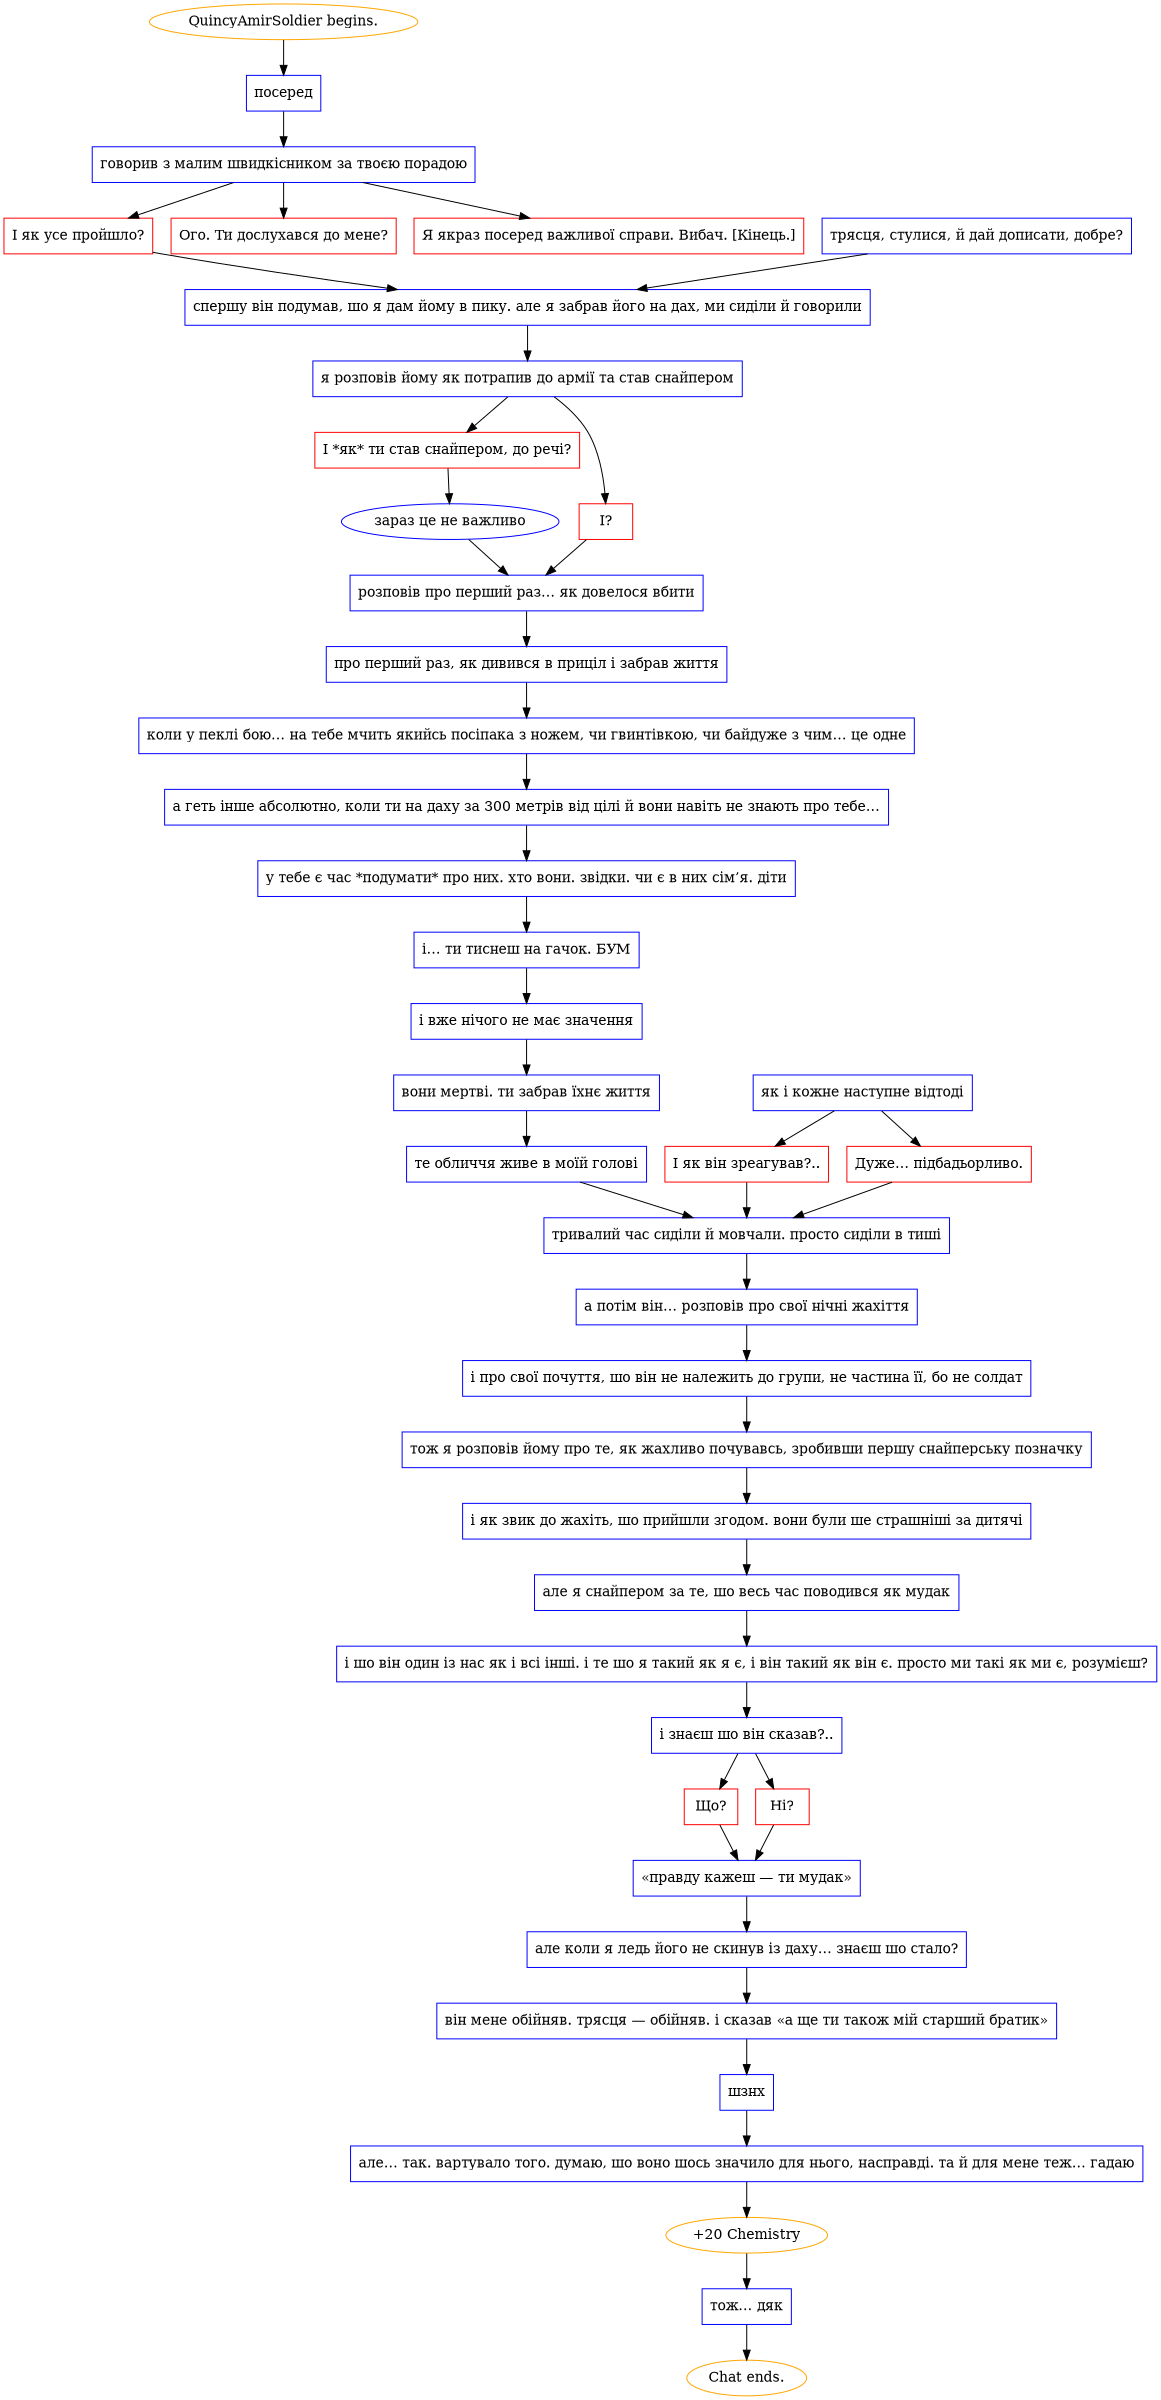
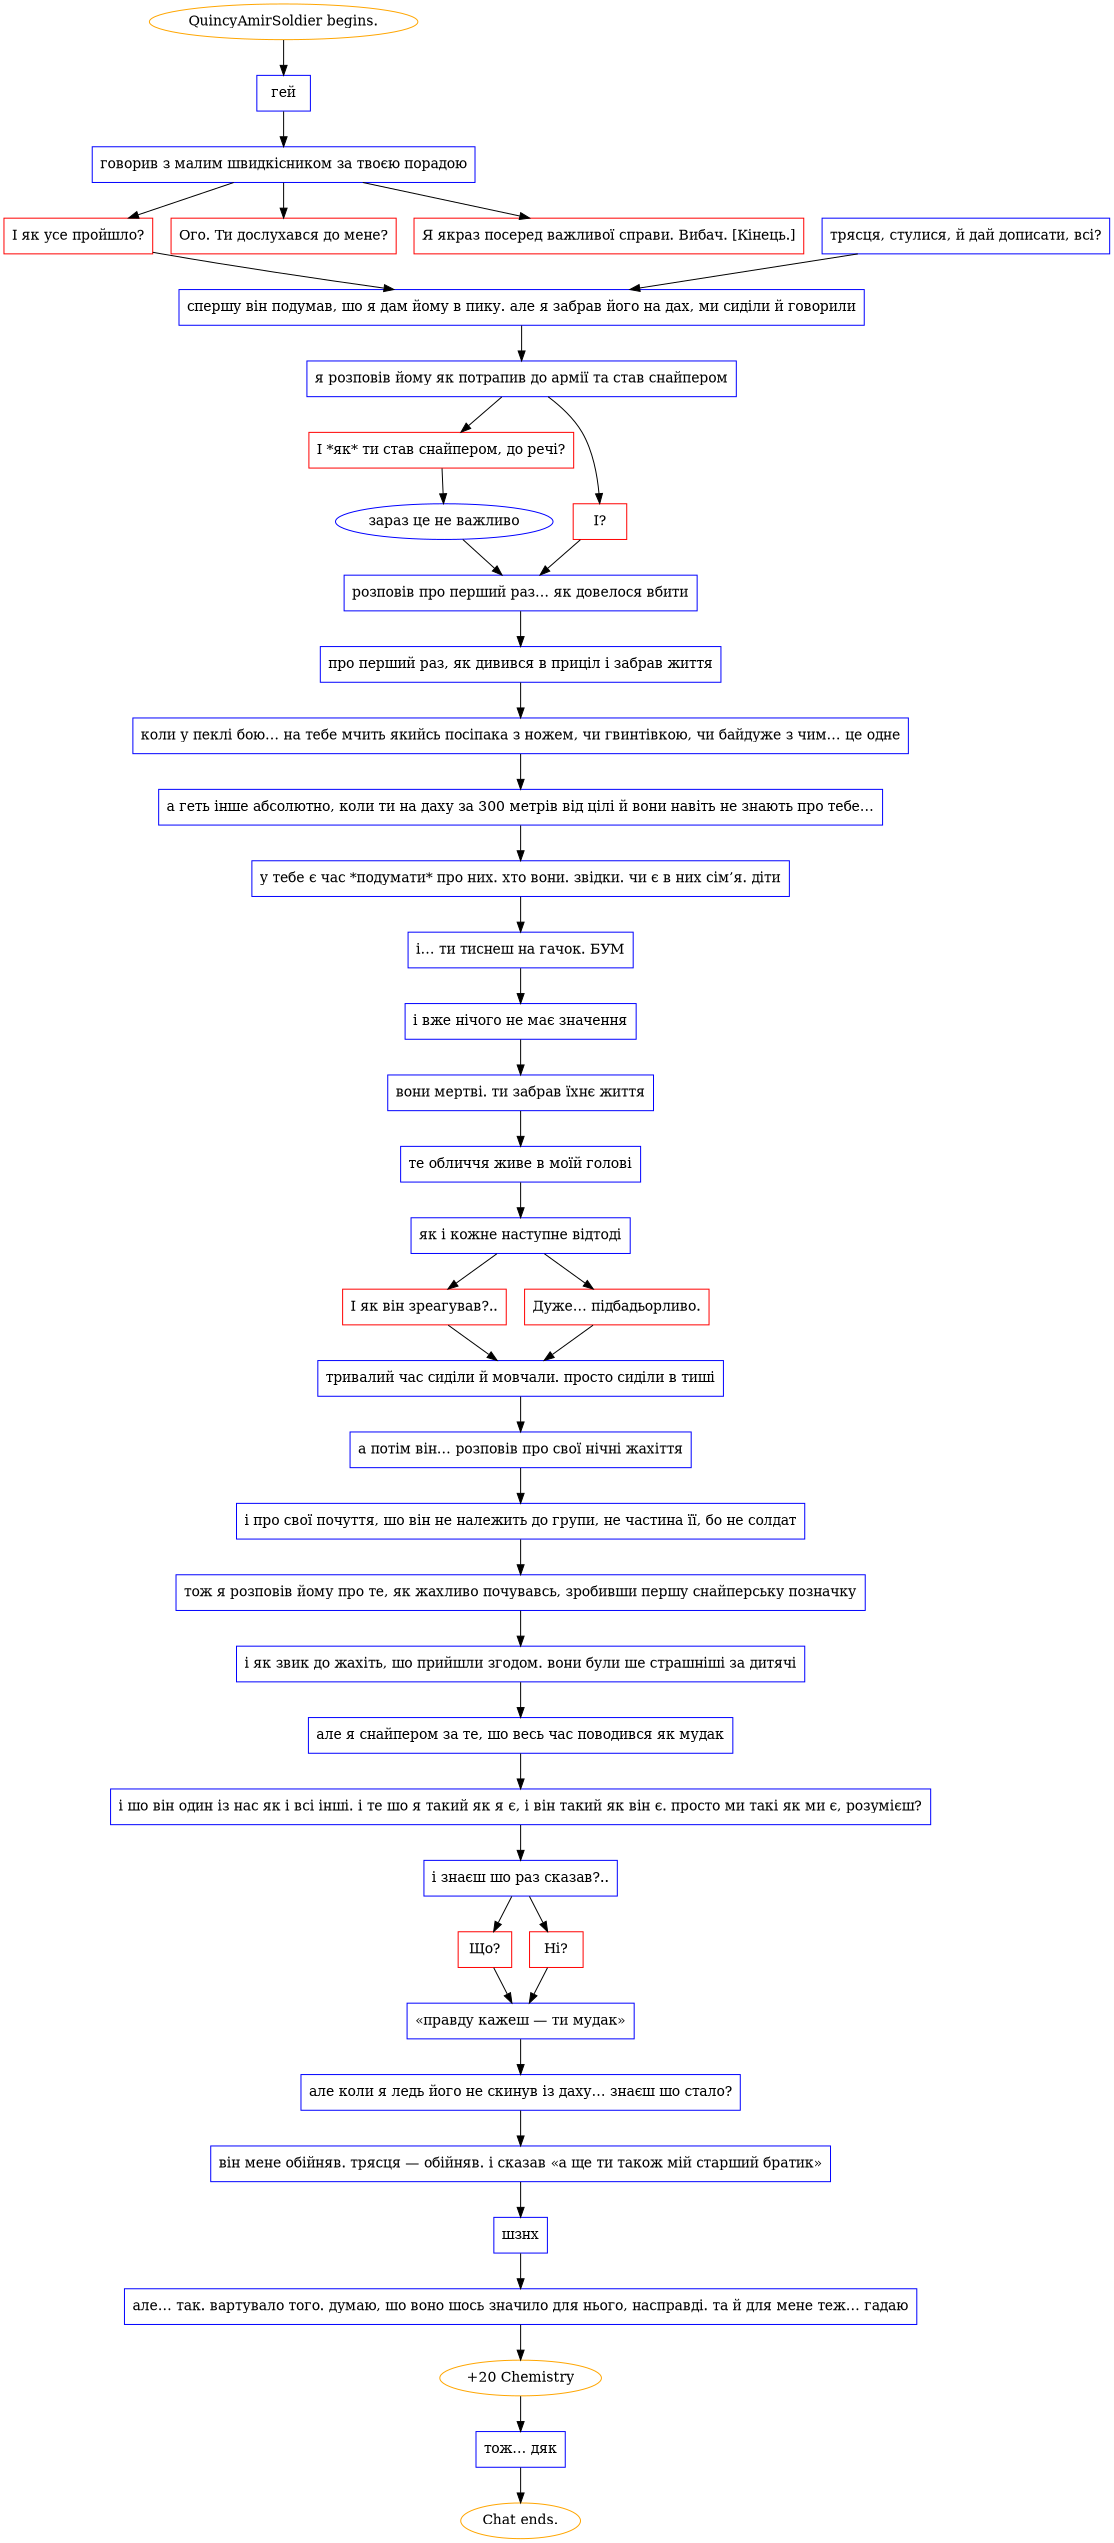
(284, 93) -> (284, 93)
(977, 236) -> (966, 236)
(632, 1198) -> (521, 1195)
(747, 1735) -> (521, 1878)
